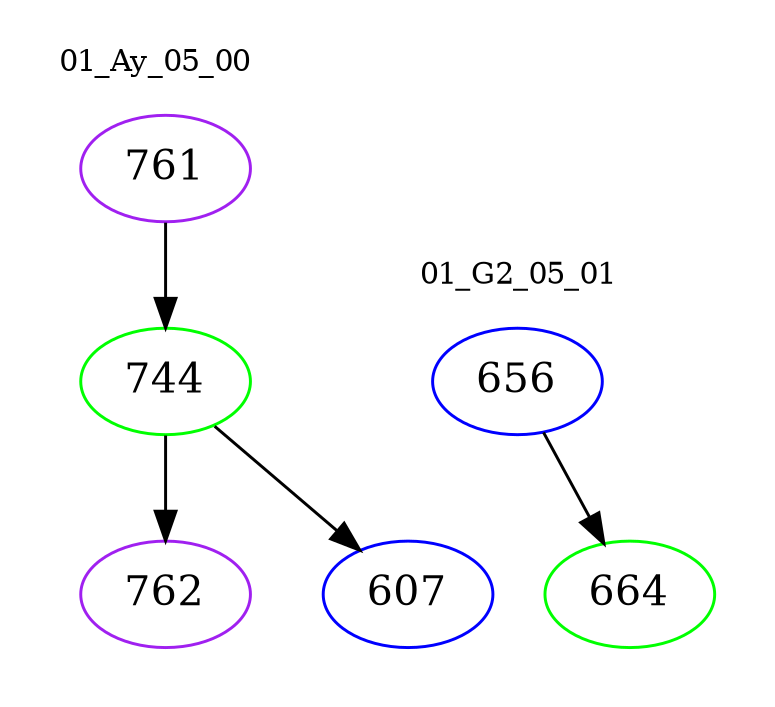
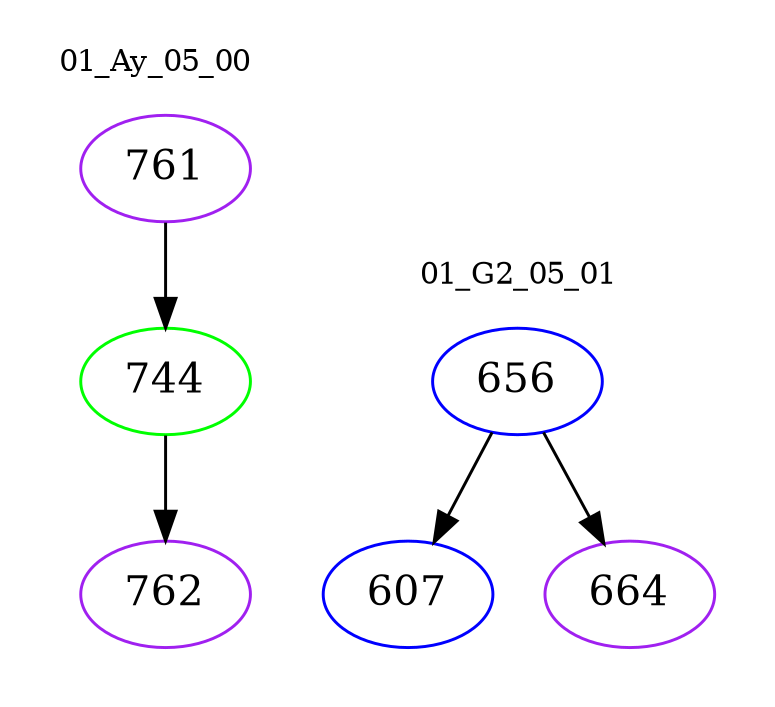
(254, 460) -> (470, 474)
(630, 594) -> (630, 594)
